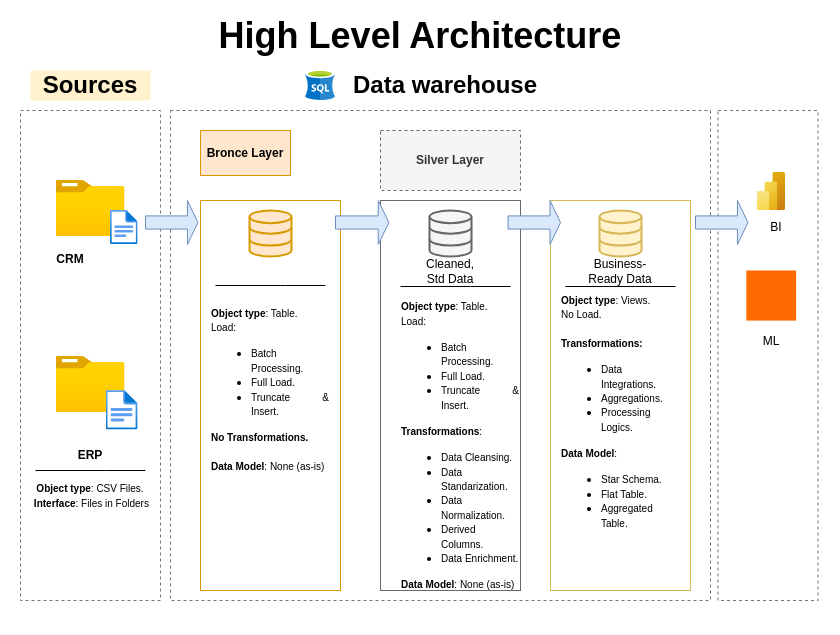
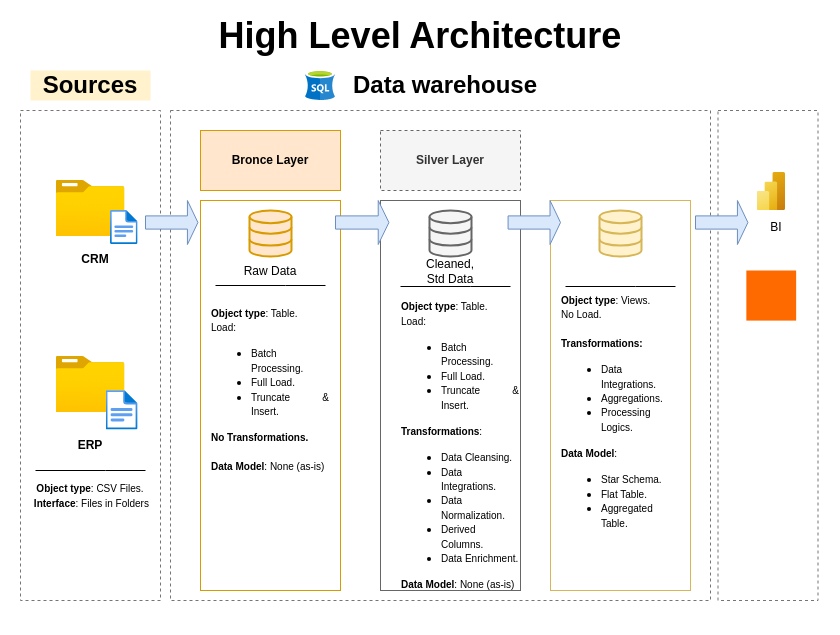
(246, 153) -> (271, 161)
(70, 260) -> (95, 260)
none -> (271, 272)
(621, 272) -> none
(771, 342) -> none
(461, 446) -> (461, 446)
(91, 455) -> (91, 445)
